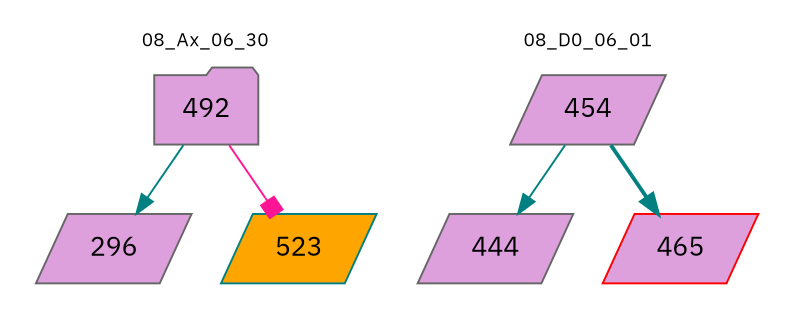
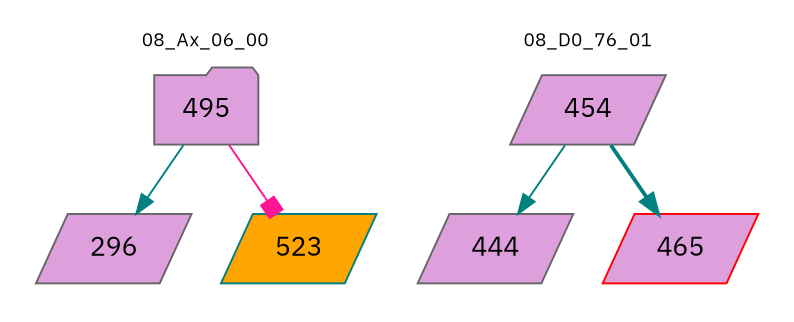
(206, 41) -> (206, 41)
(588, 41) -> (588, 41)
(206, 110) -> (206, 110)
